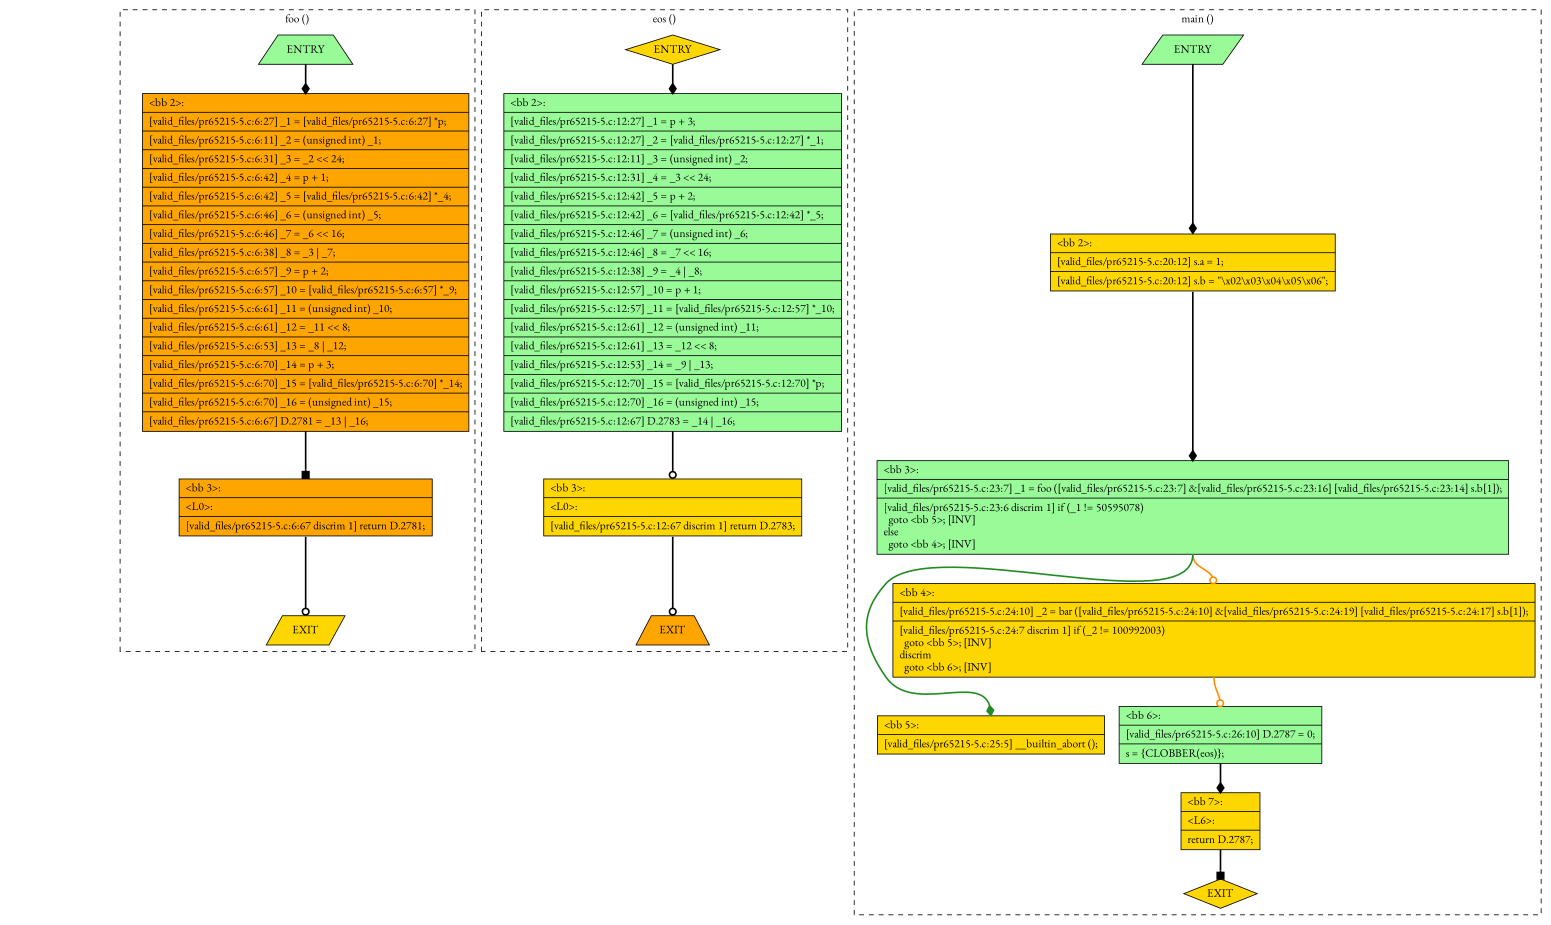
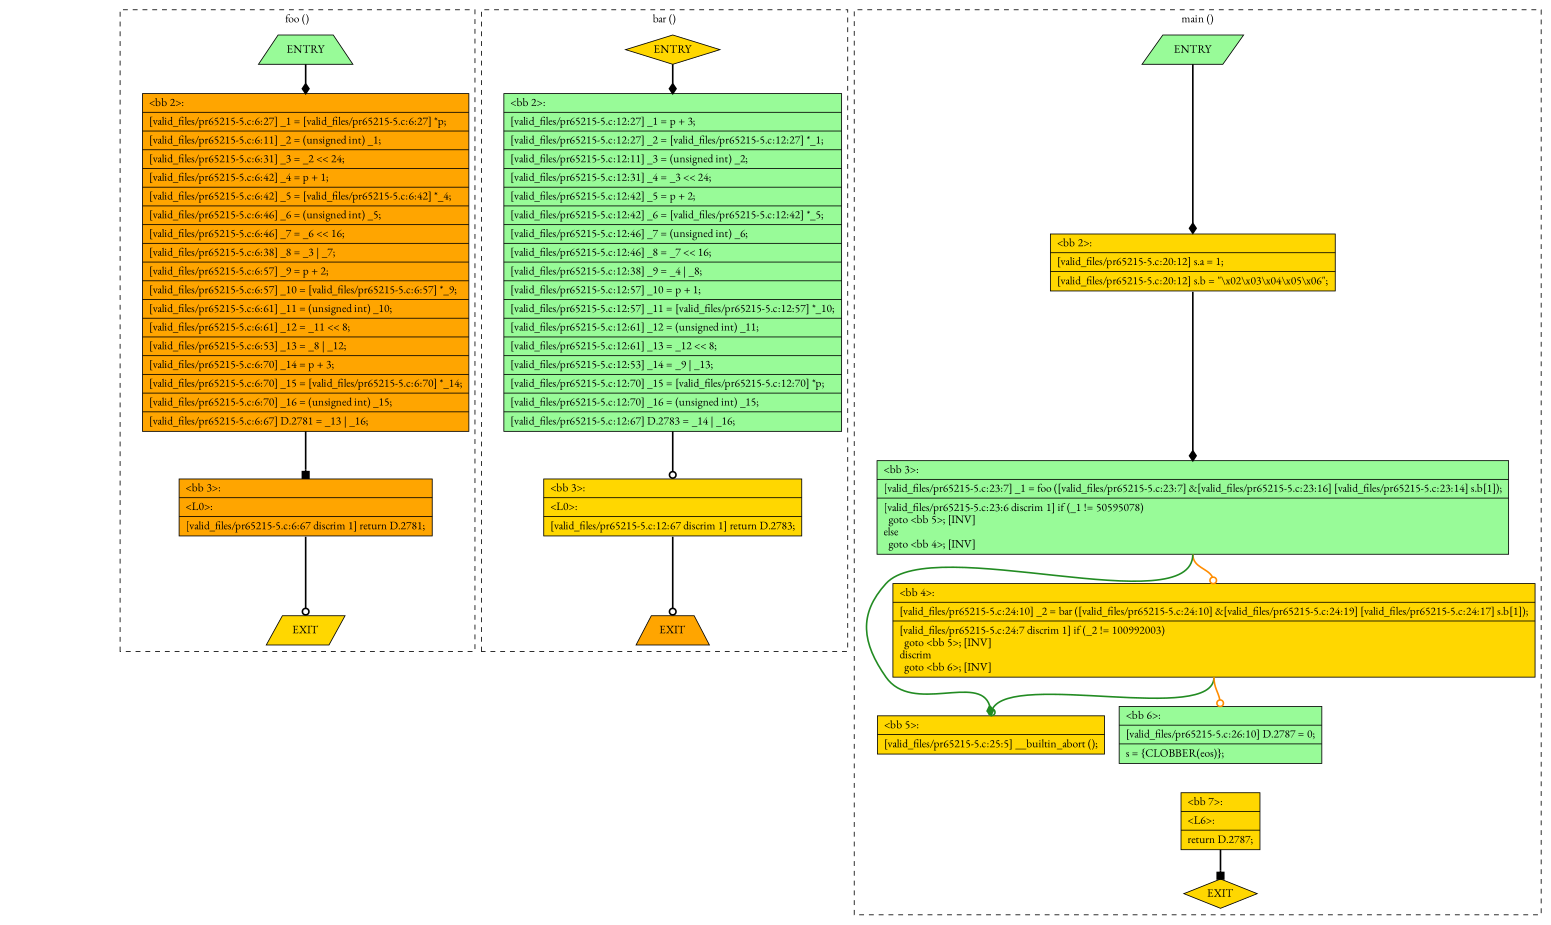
(665, 19) -> (665, 19)
none -> (1106, 696)
(1221, 773) -> none
